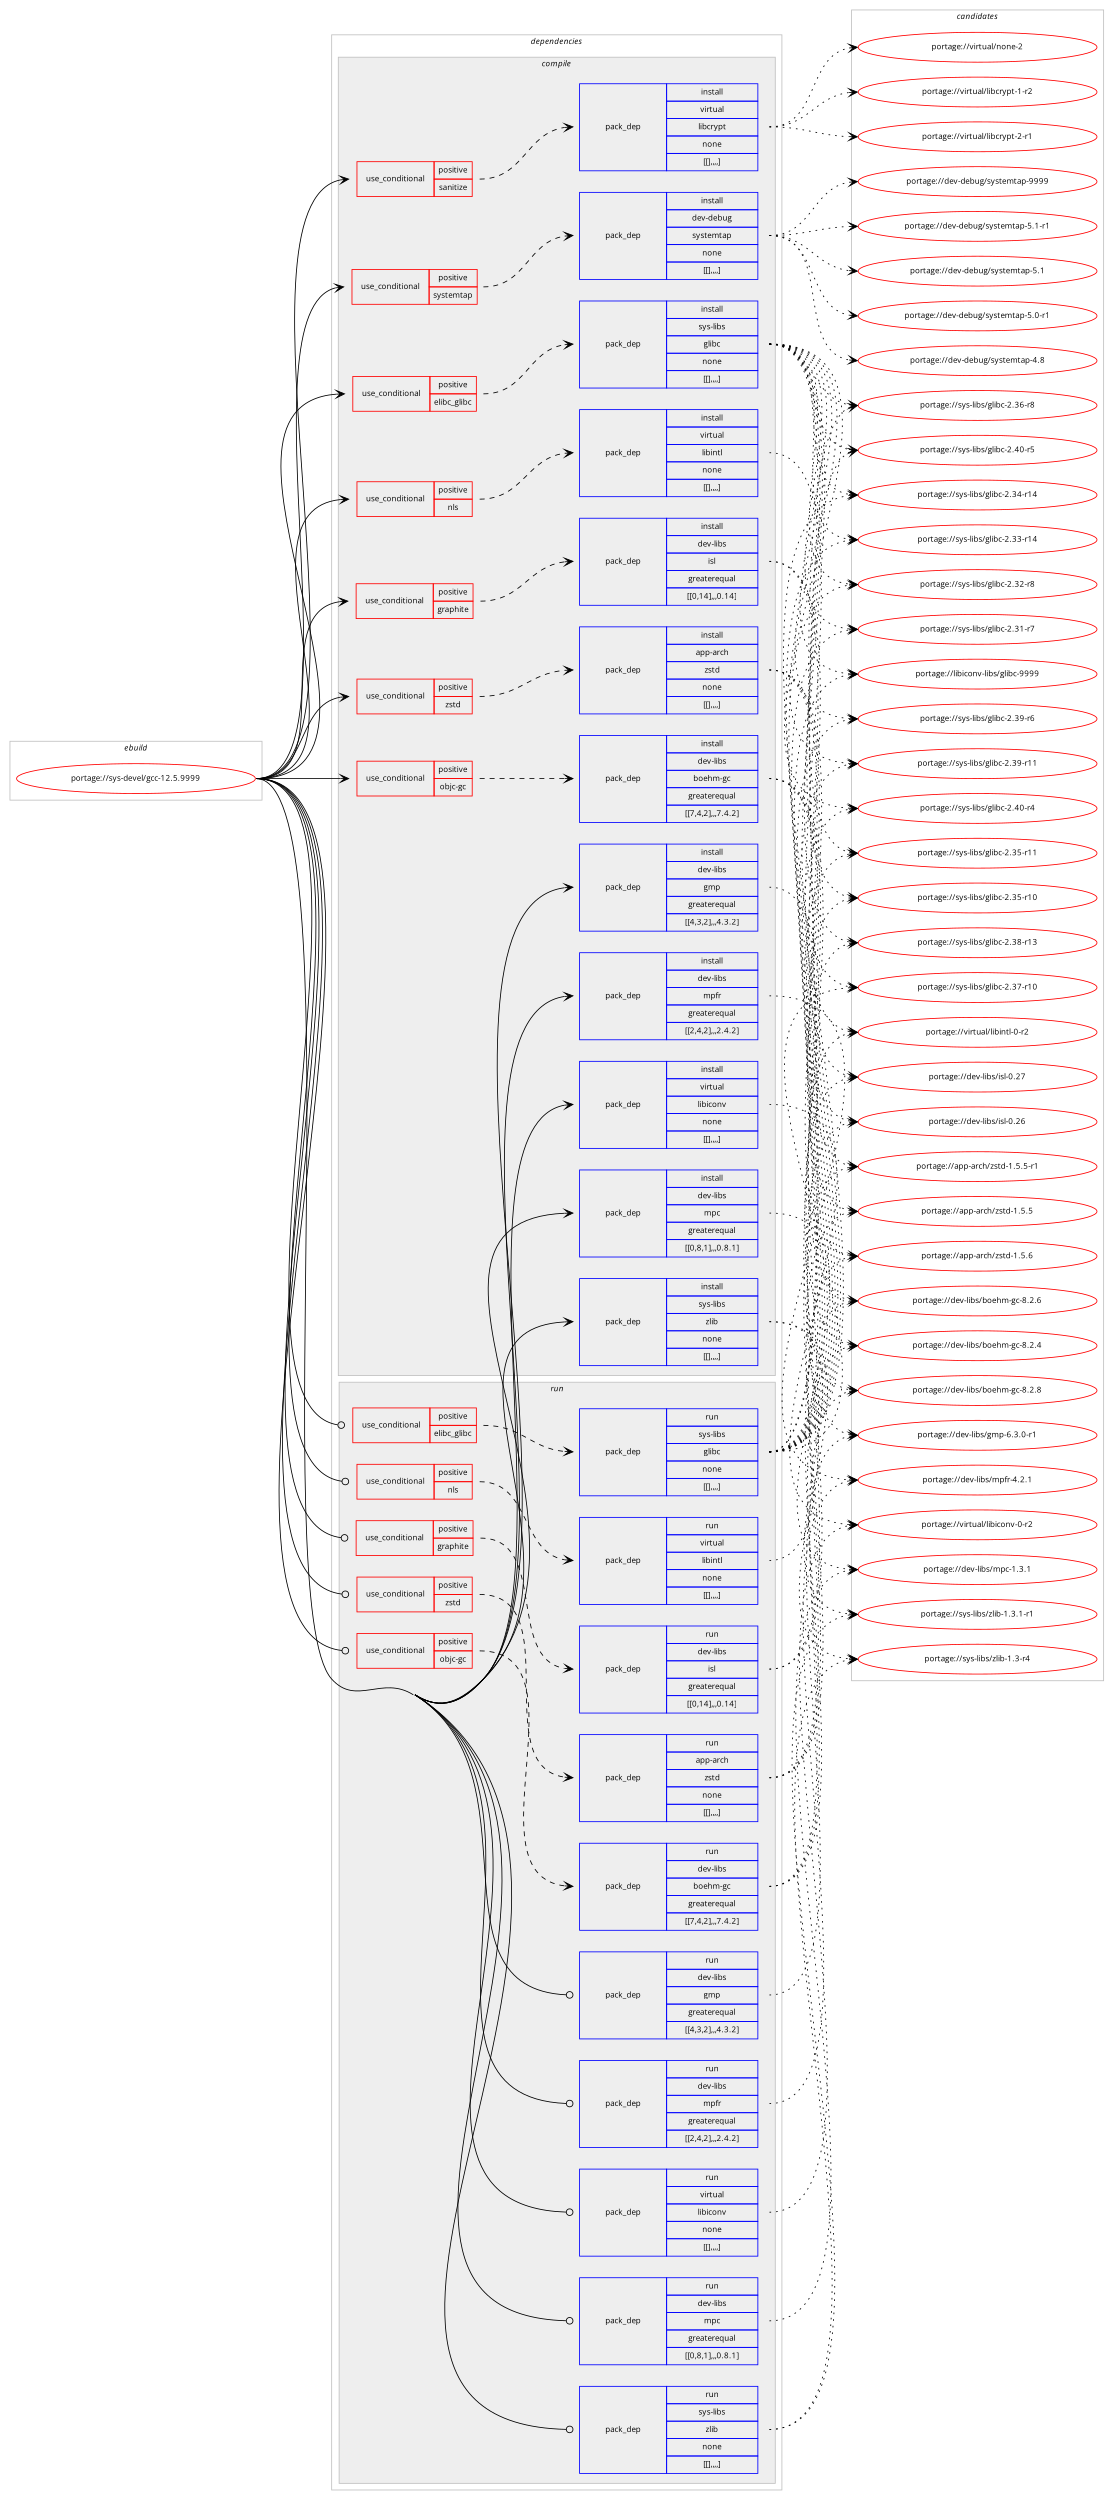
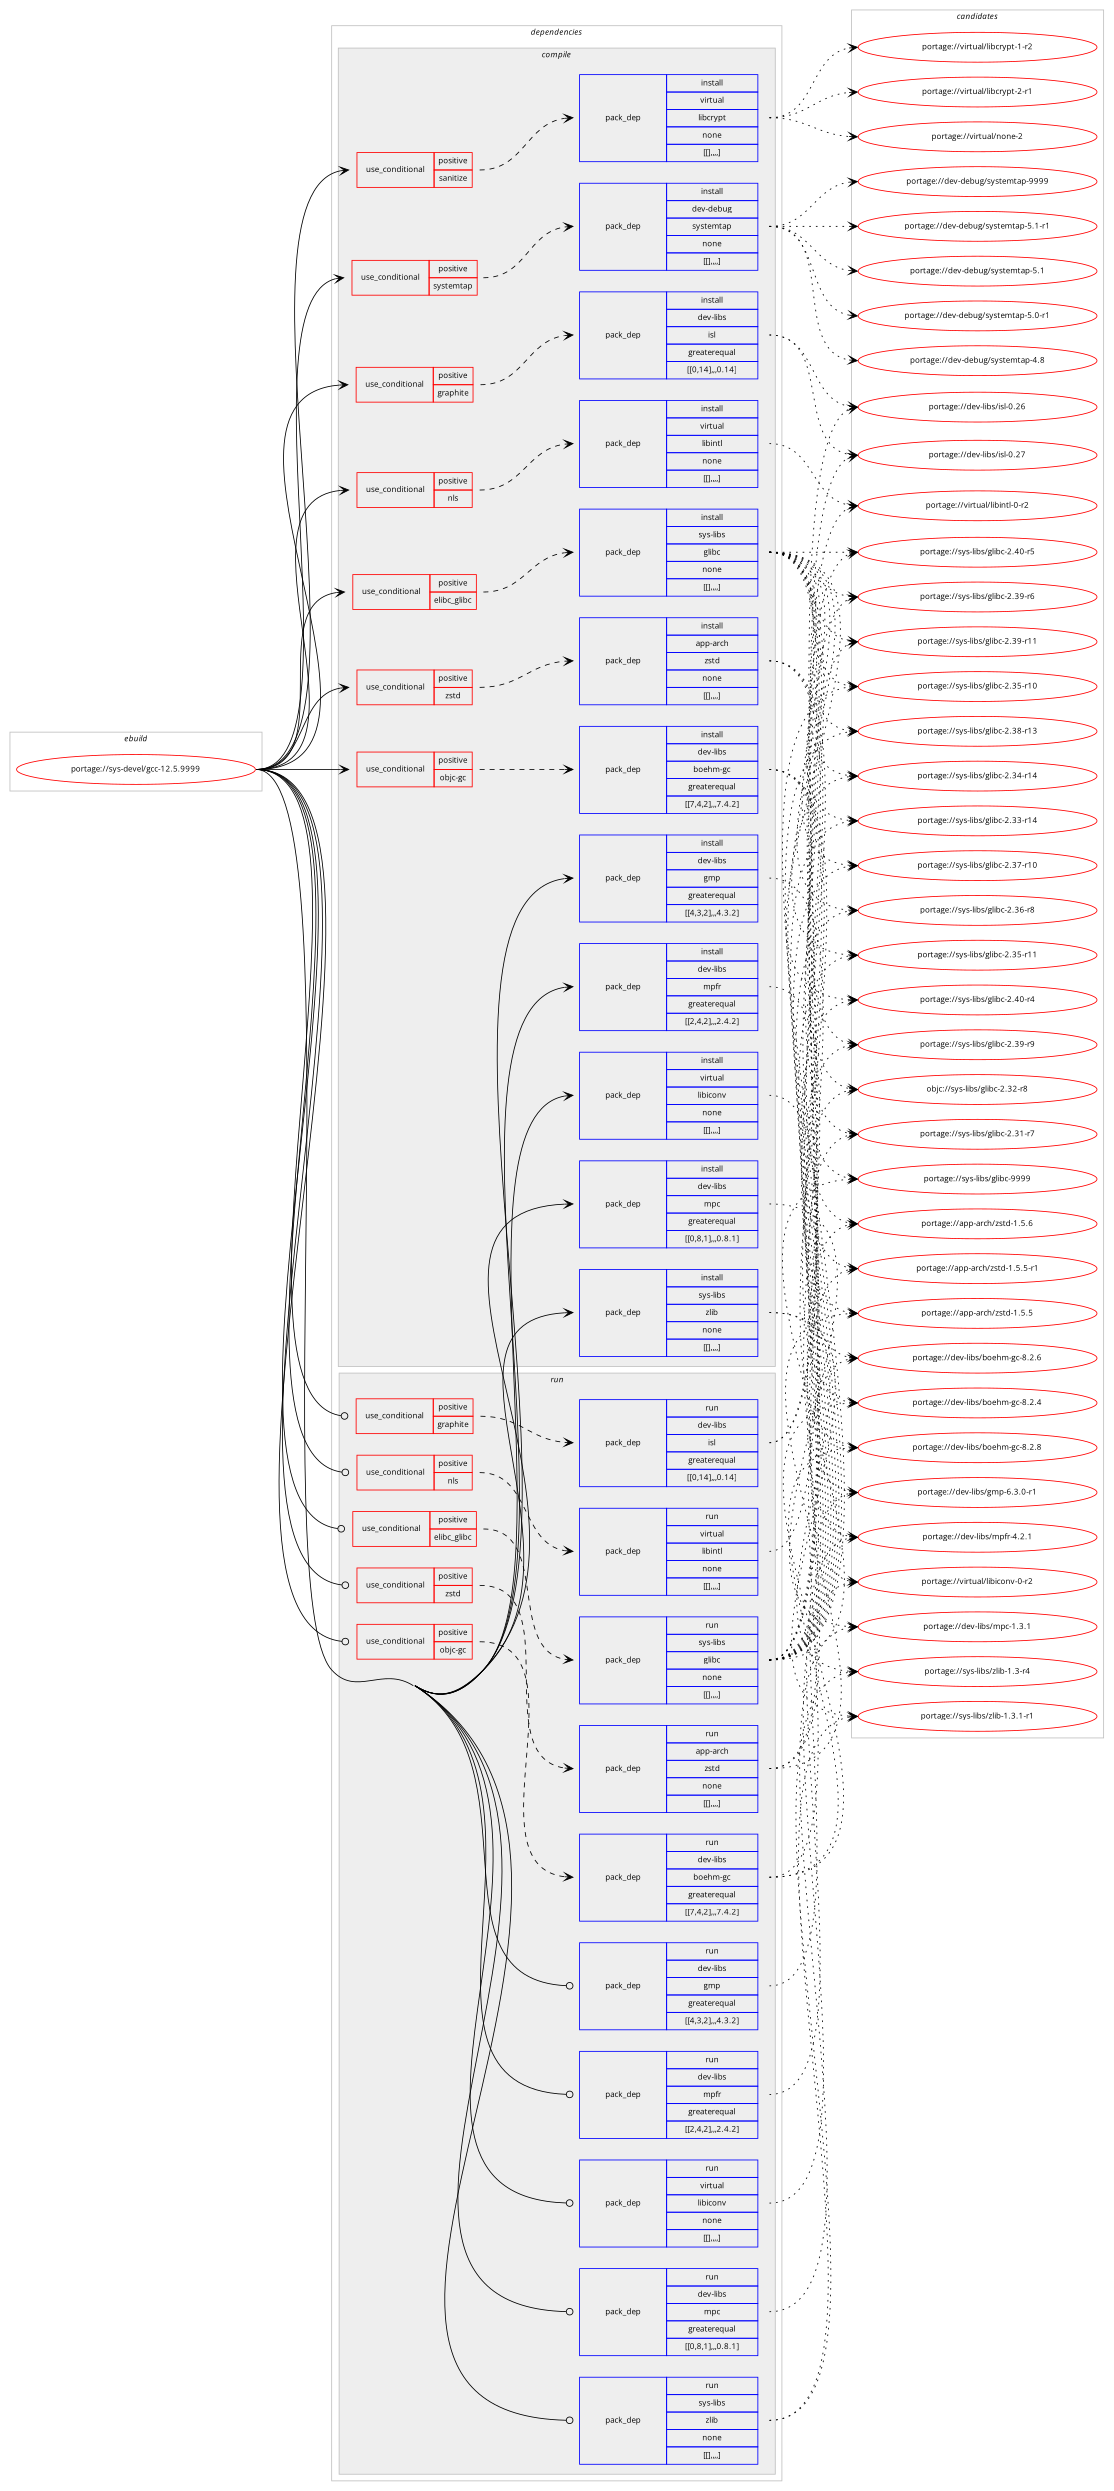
(978, 585) -> (978, 1090)
(978, 674) -> (978, 1179)
none -> (978, 1045)
